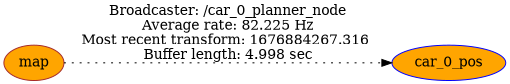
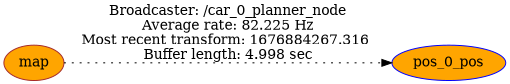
(449, 63) -> (449, 63)
